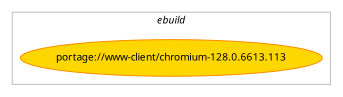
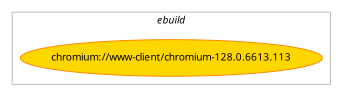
(171, 58) -> (171, 58)
